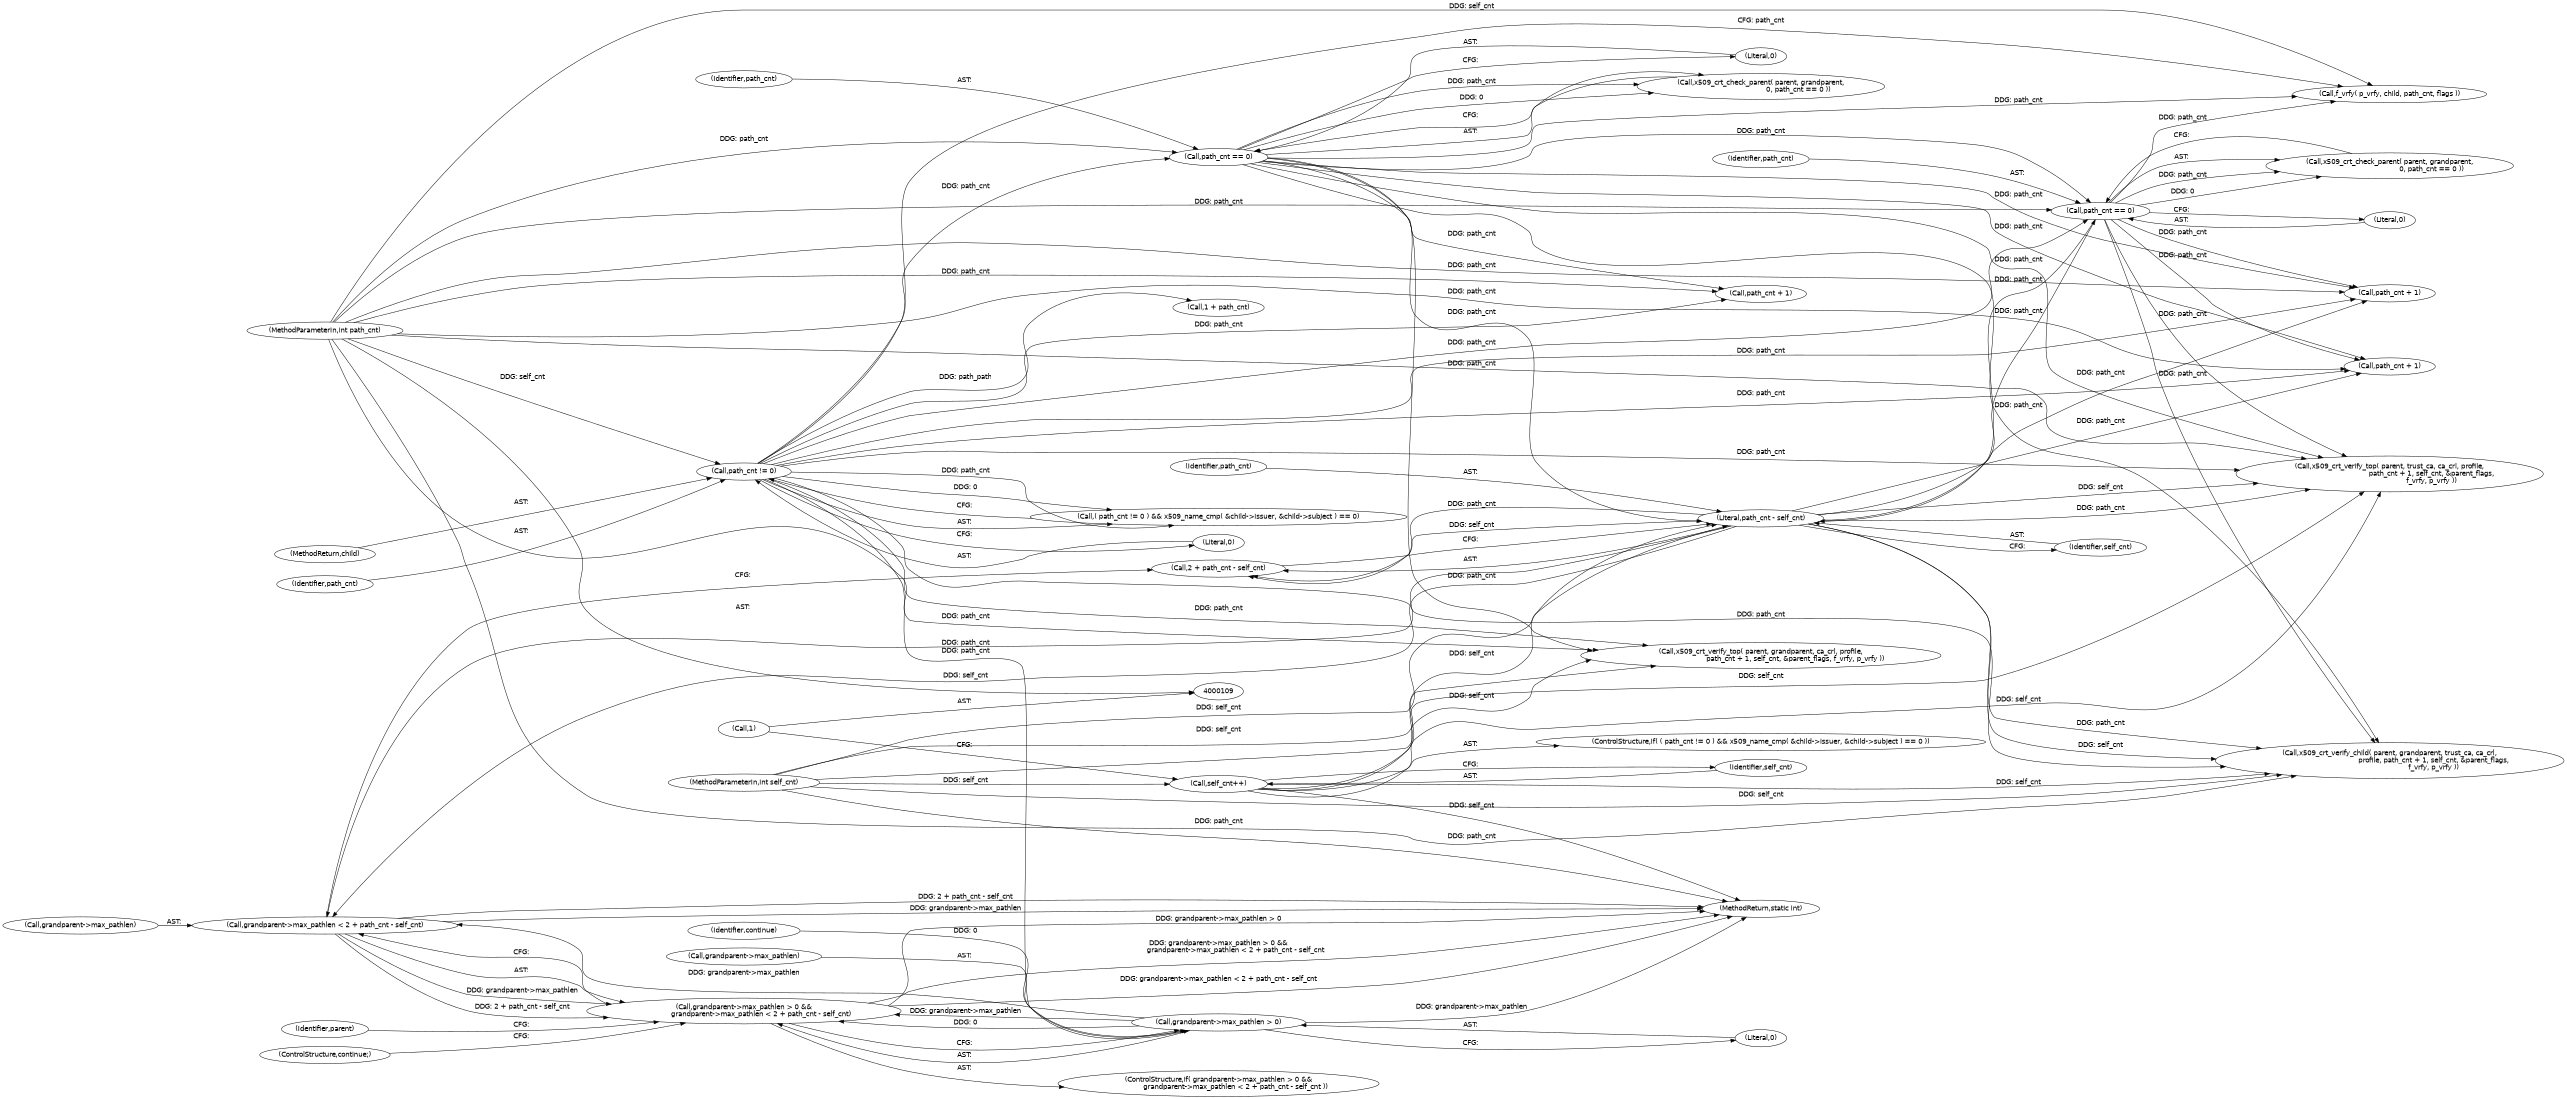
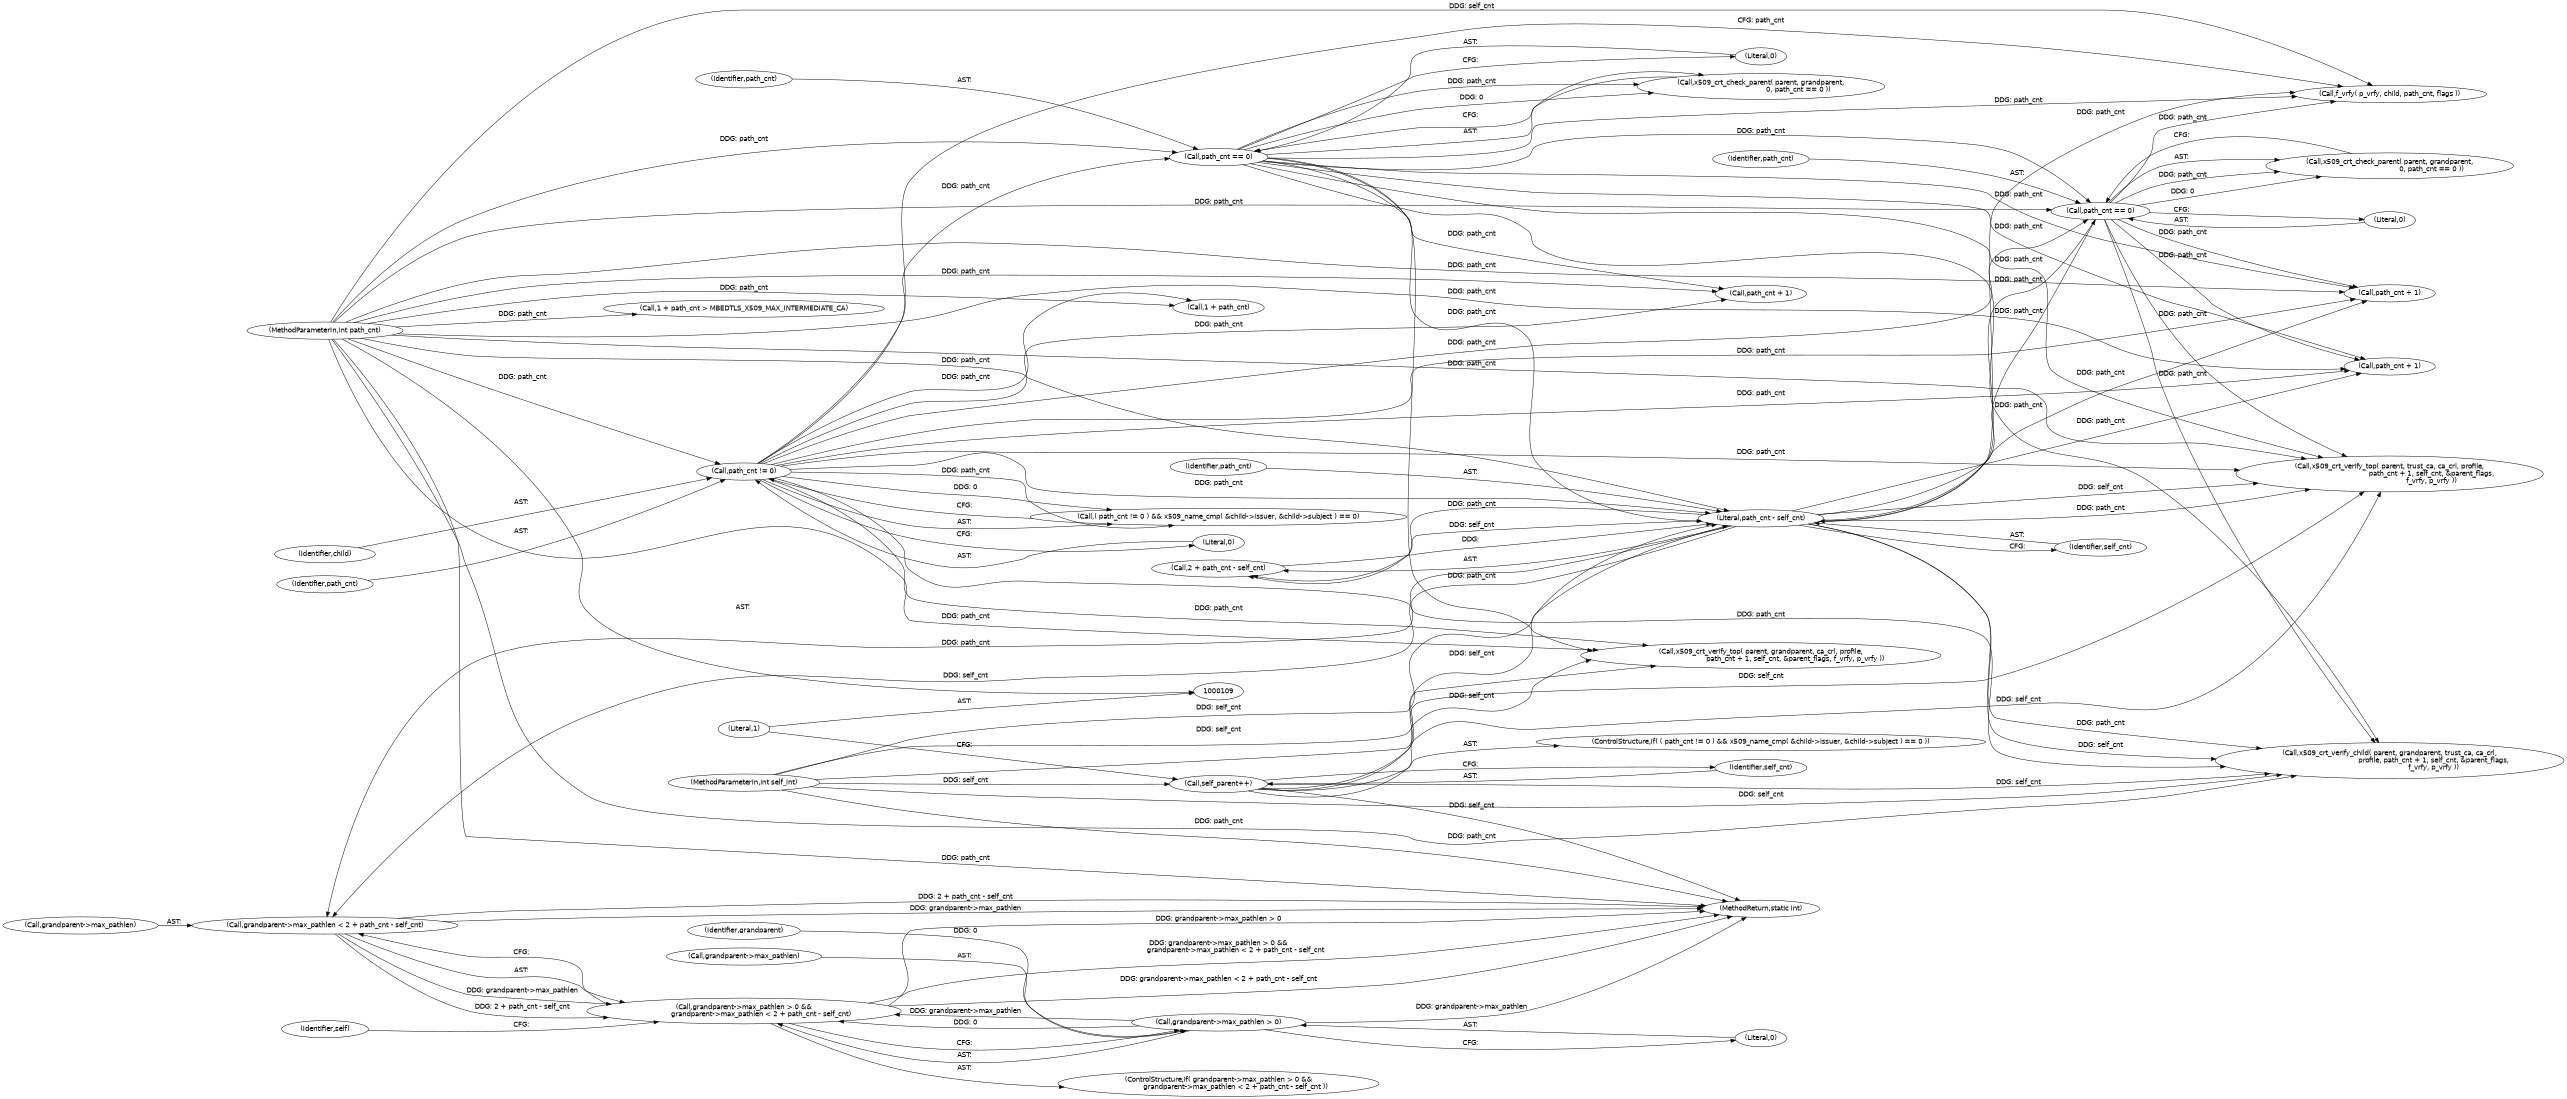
none -> (1990, 245)
none -> (768, 292)
none -> (744, 309)
(522, 377) -> (522, 377)
(966, 377) -> (966, 377)
none -> (1047, 385)
(1472, 540) -> (1472, 540)
(325, 554) -> (325, 554)
(643, 596) -> none
(1219, 691) -> (1219, 691)
(744, 729) -> (744, 729)
(1026, 737) -> (1238, 498)
(744, 783) -> (744, 783)
(1219, 784) -> (1219, 784)
none -> (817, 856)
(744, 931) -> (744, 931)
(790, 993) -> none
(325, 1029) -> (325, 1029)
(325, 1055) -> none
